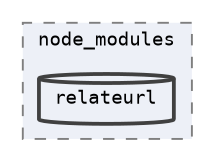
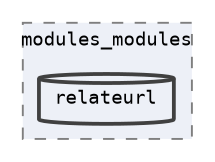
(107, 41) -> (107, 41)
